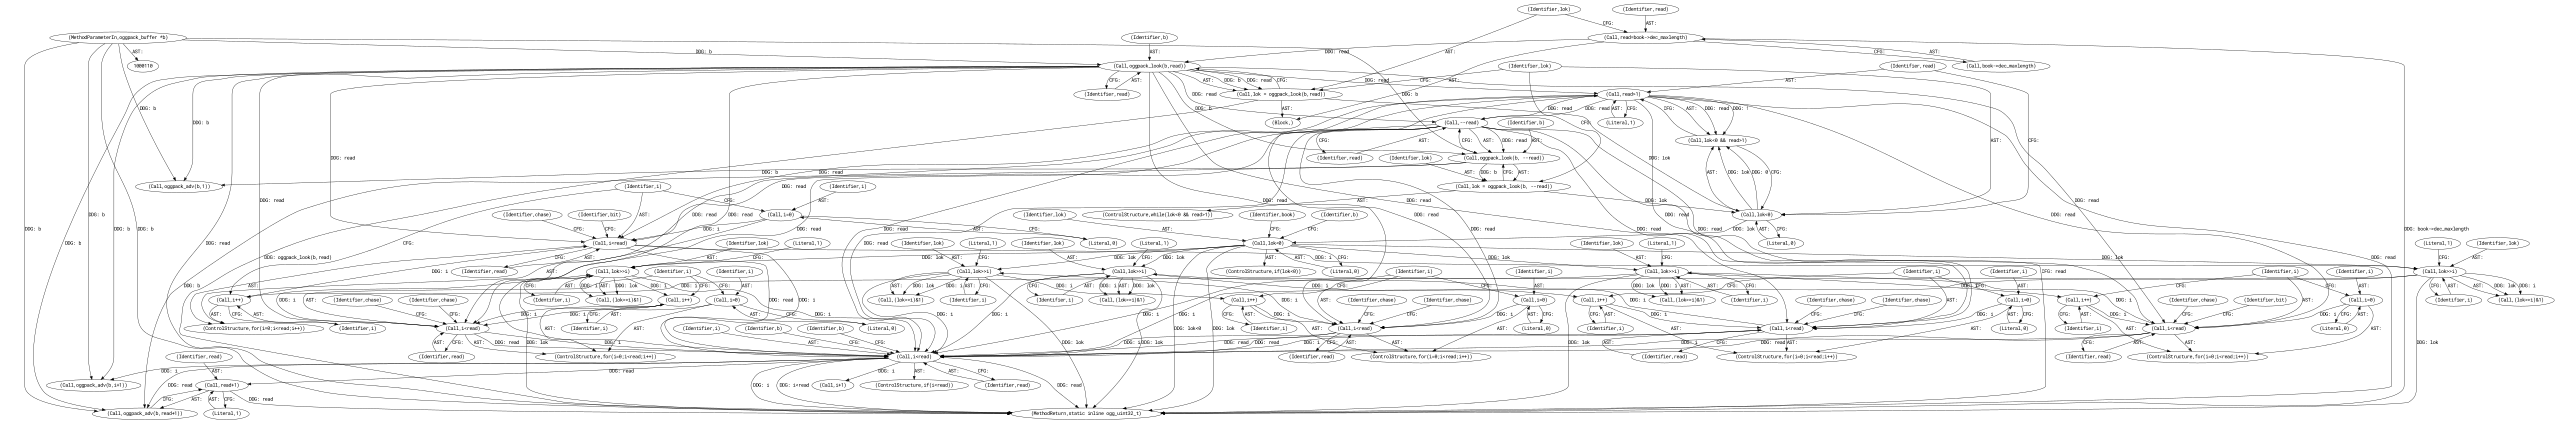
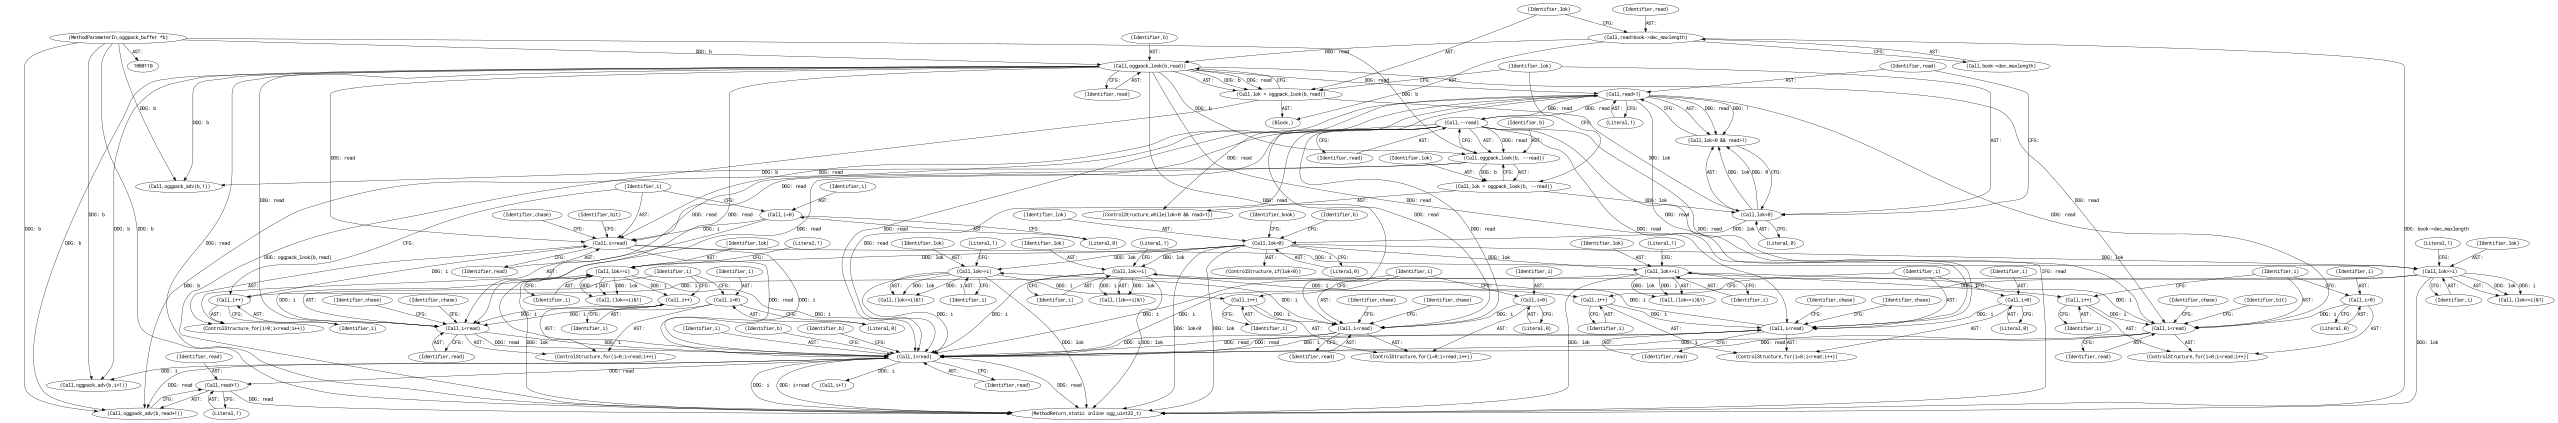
(1292, 115) -> none
(914, 385) -> none
(2230, 396) -> (1393, 124)
